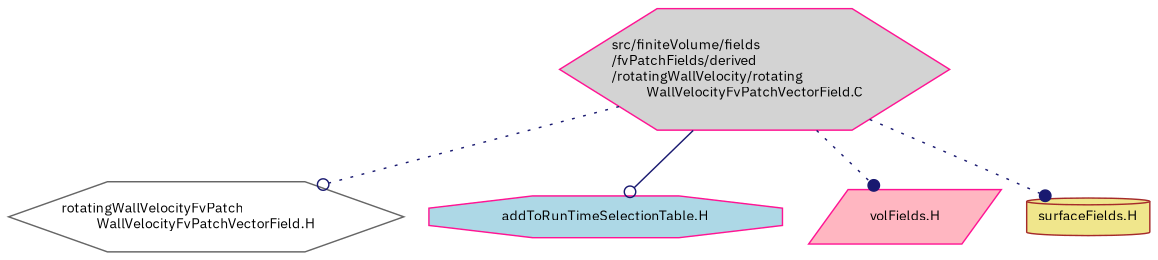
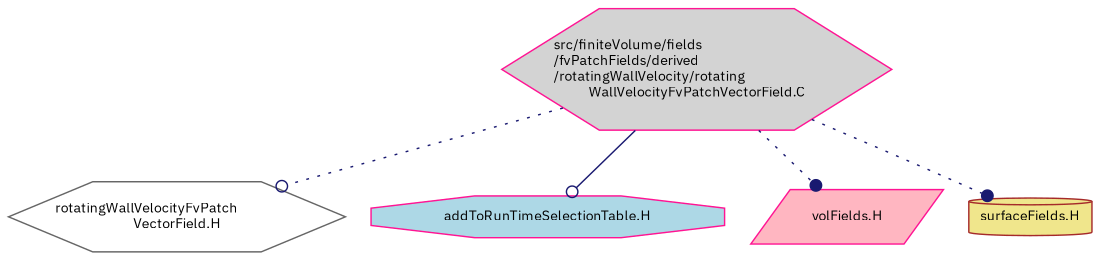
(206, 217) -> (177, 217)
